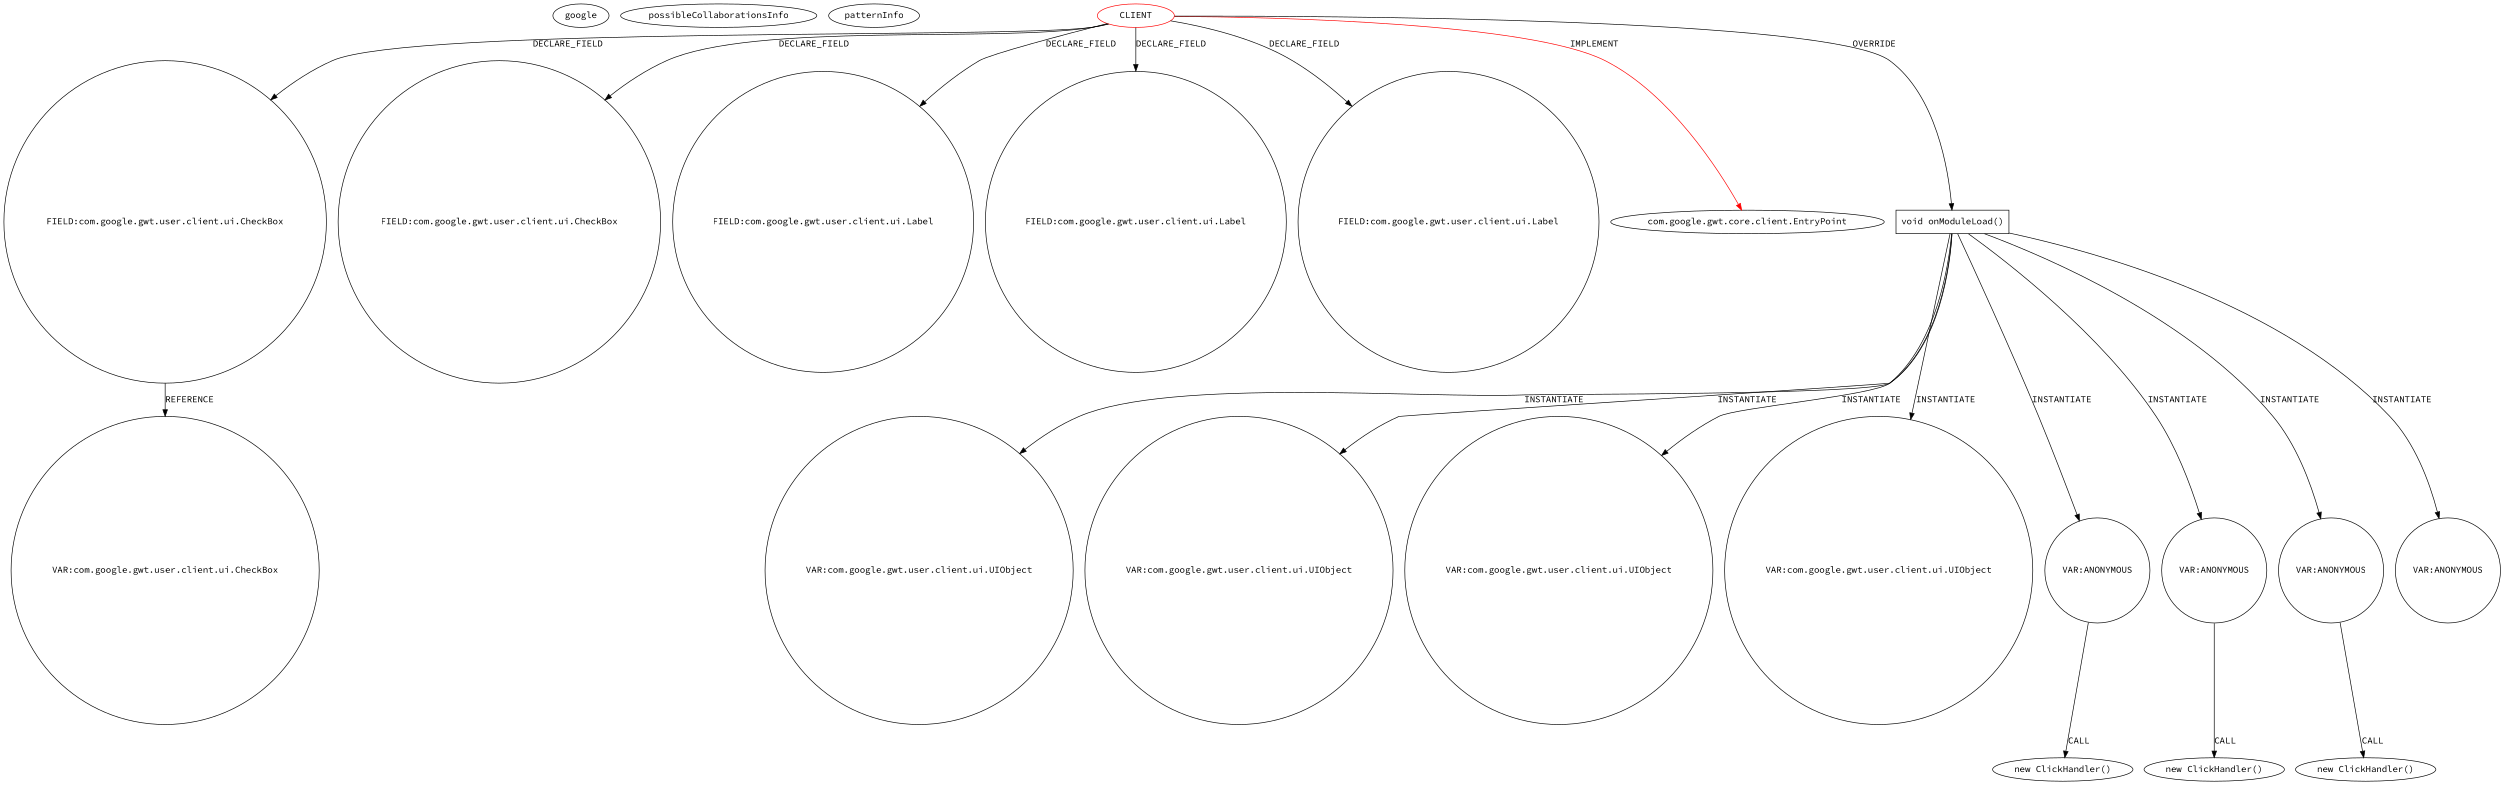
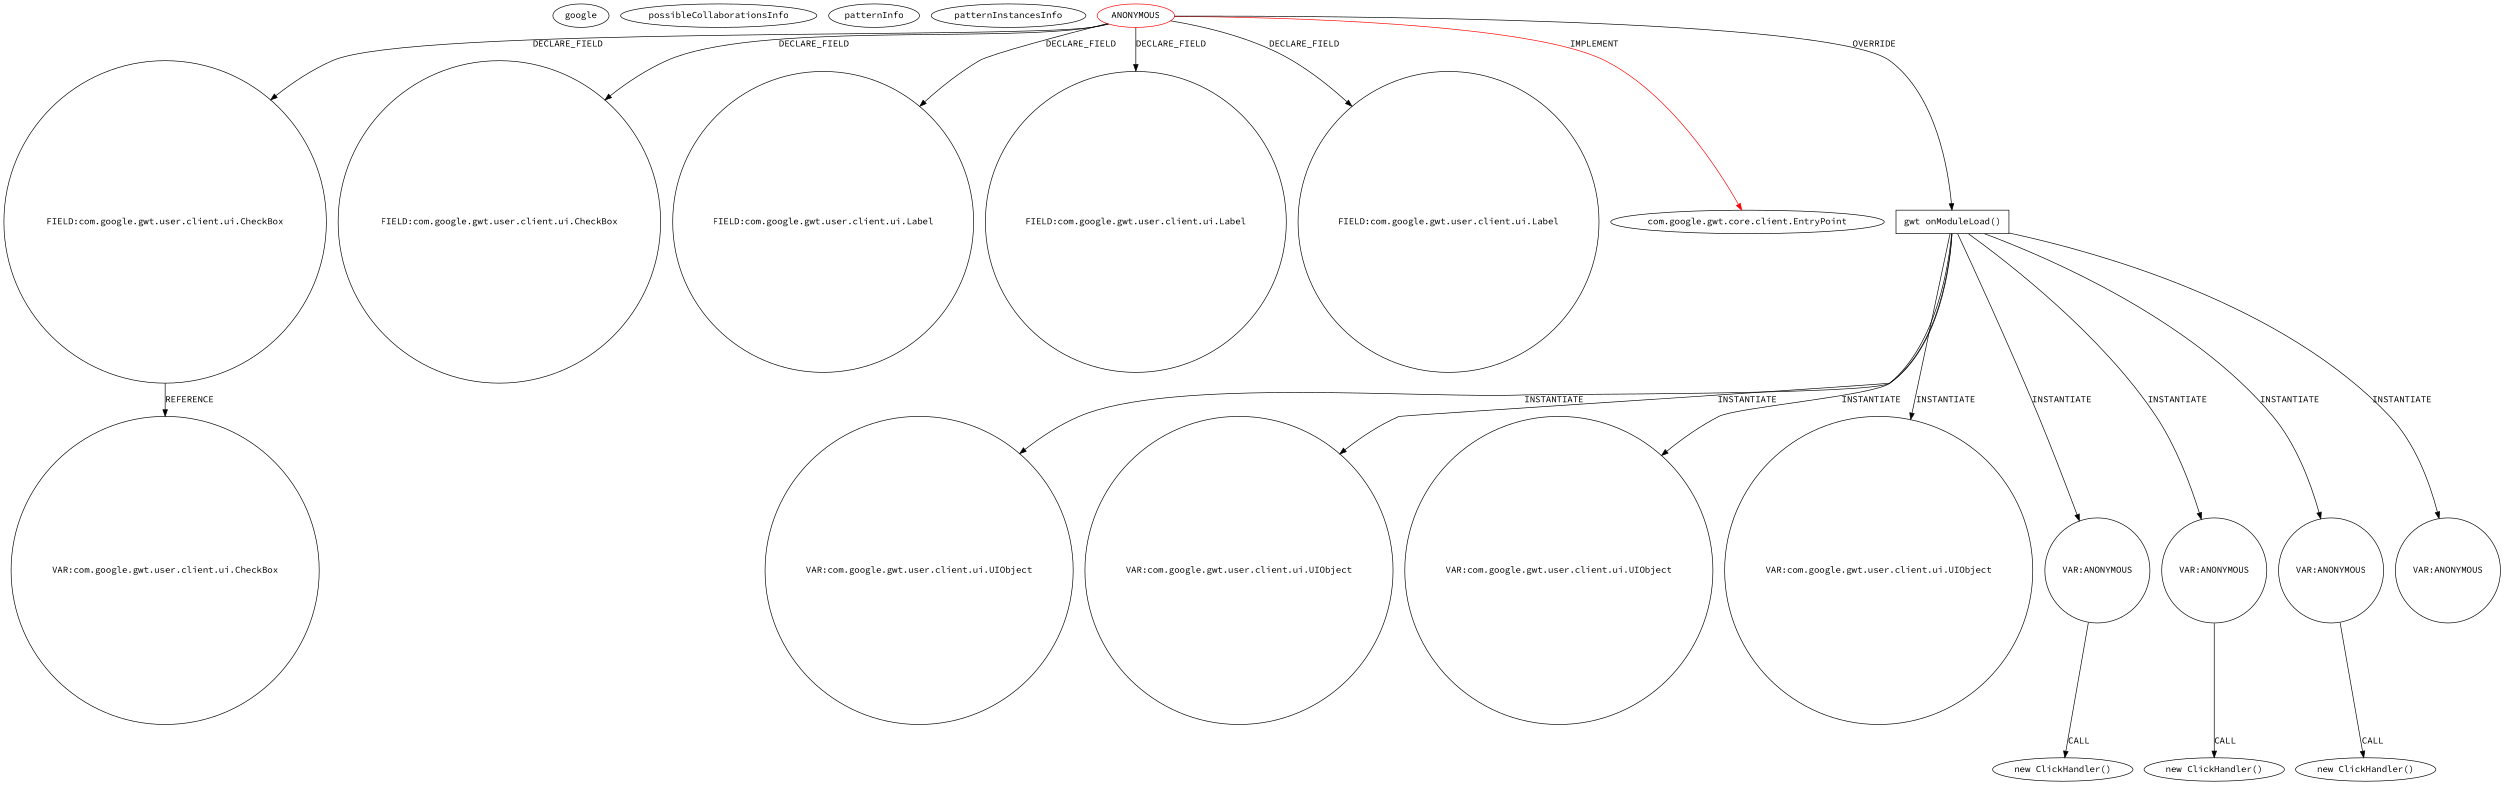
none -> (1009, 16)
(1136, 16) -> (1136, 16)
(1952, 222) -> (1952, 222)
